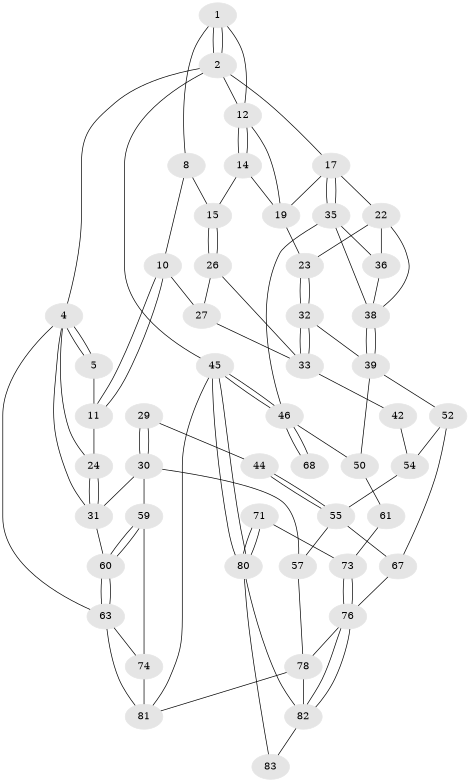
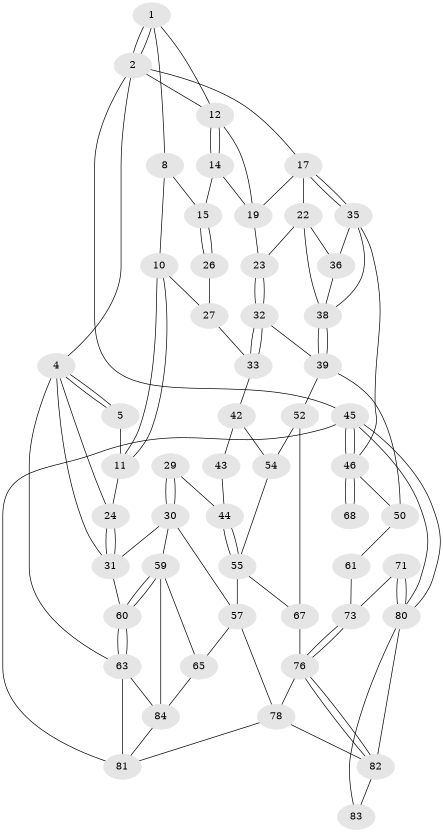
(259, 316) -> none
none -> (221, 466)
(144, 667) -> (161, 717)
none -> (199, 667)
